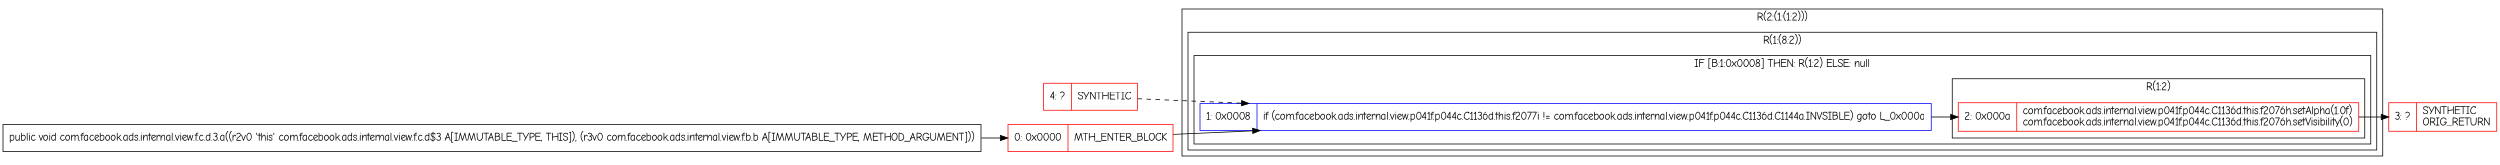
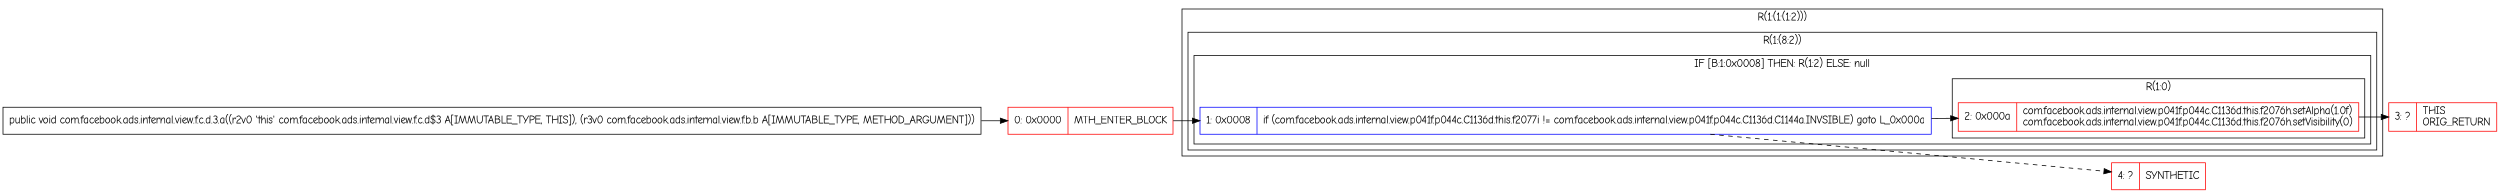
(1782, 18) -> (1782, 18)
(2158, 87) -> (2158, 87)
(1200, 101) -> (1996, 161)
(2450, 111) -> (2434, 111)
